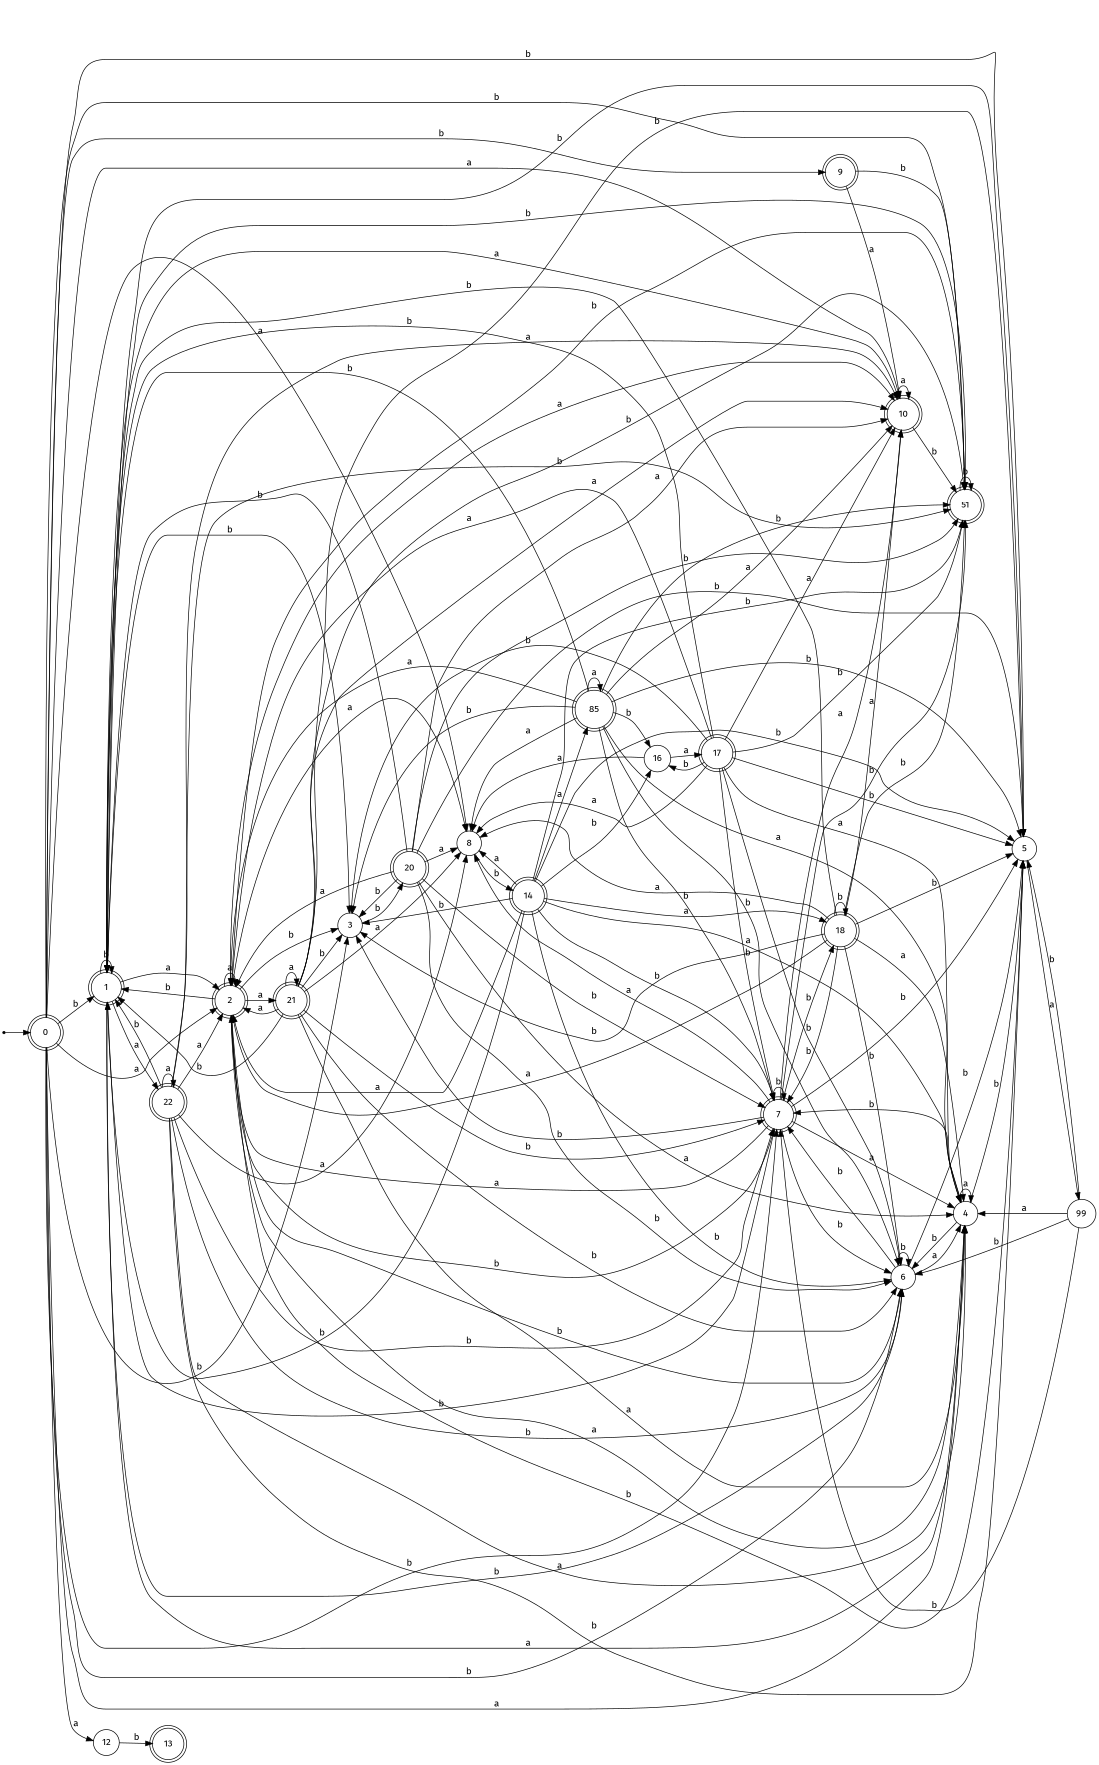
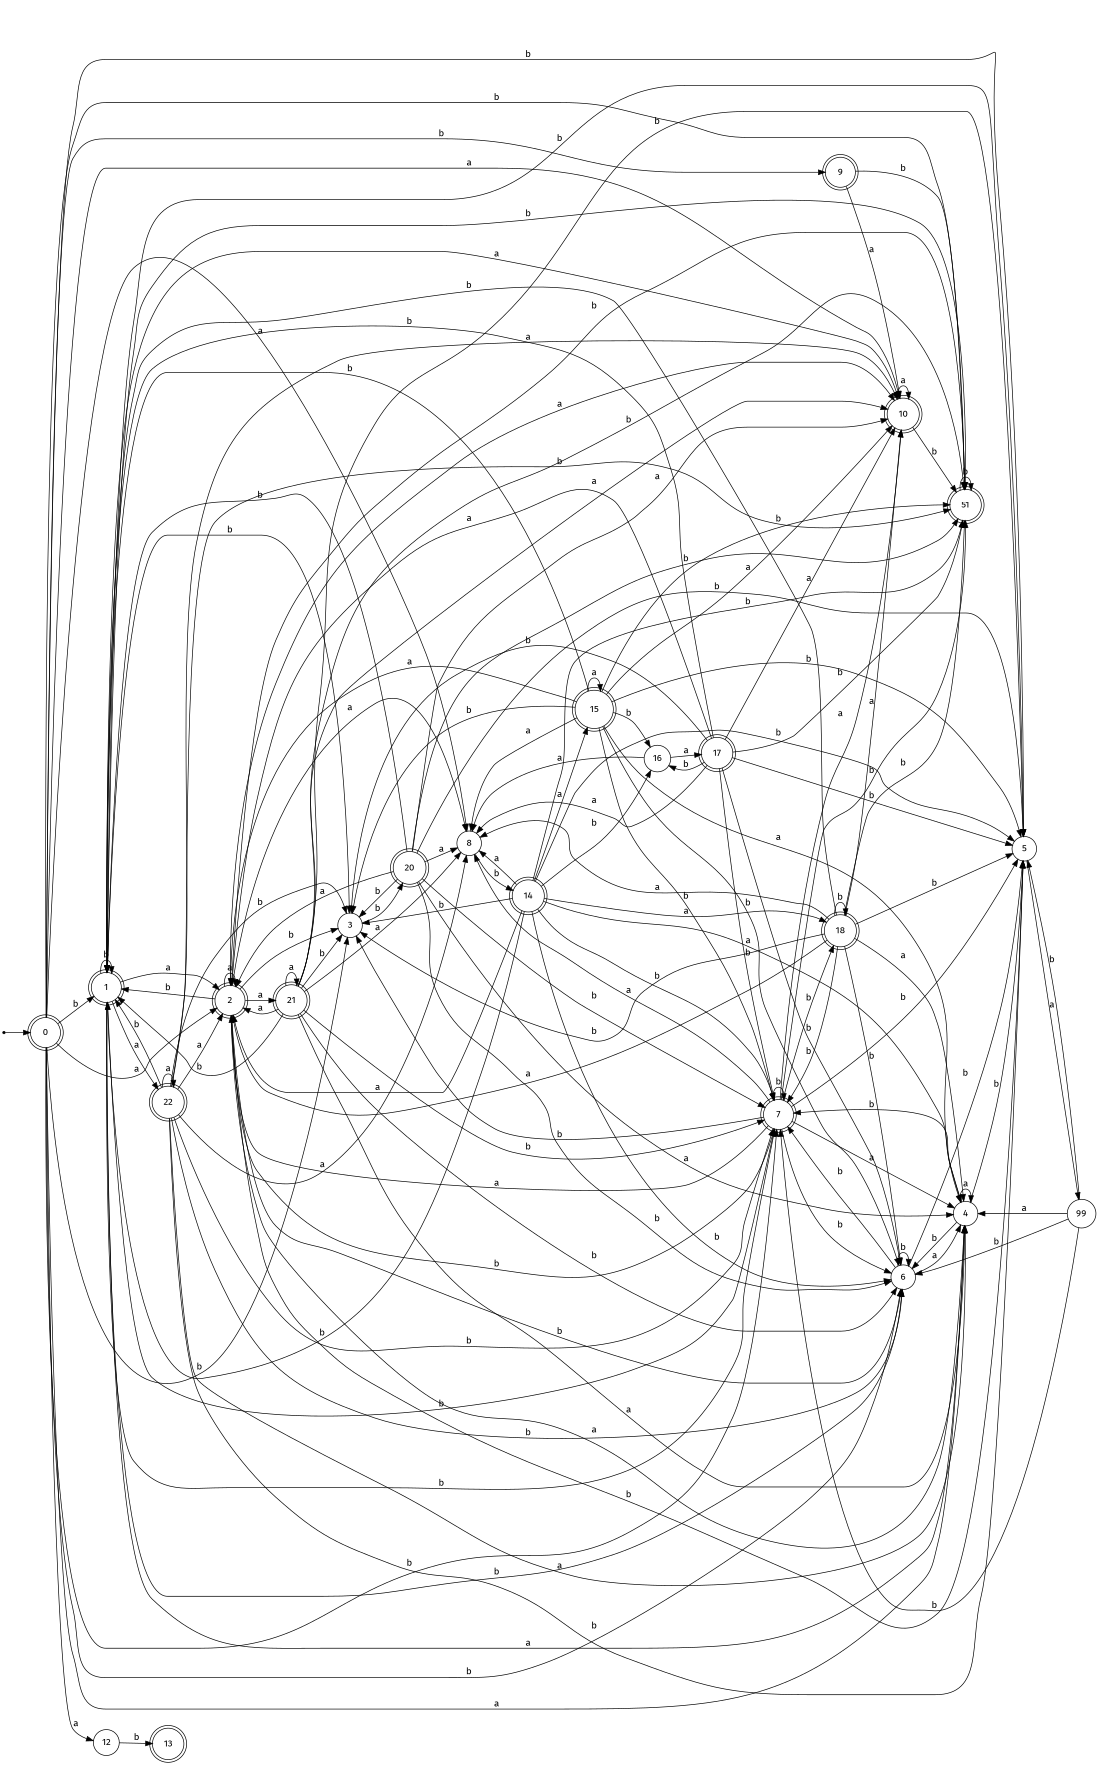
(594, 709) -> (594, 709)
(943, 914) -> none
none -> (224, 945)
none -> (340, 1488)
